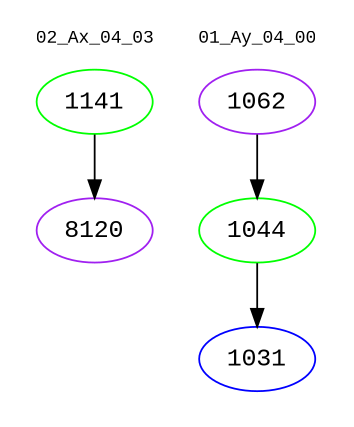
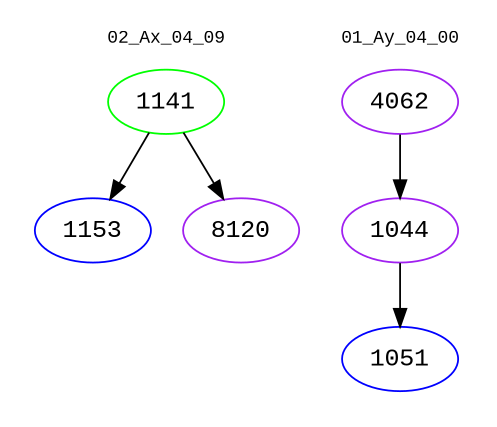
(96, 38) -> (167, 38)
(257, 102) -> (400, 102)
none -> (93, 230)
(257, 230) -> (400, 230)
(257, 359) -> (400, 359)
